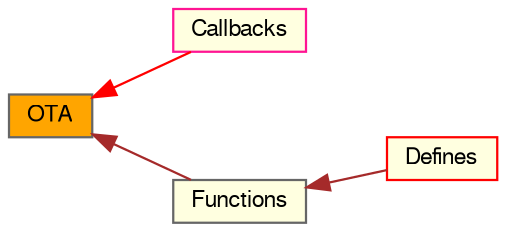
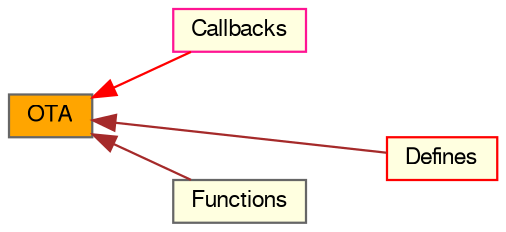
(358, 176) -> (251, 138)
